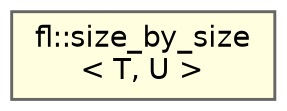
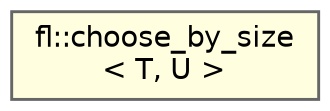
(143, 56) -> (165, 56)
